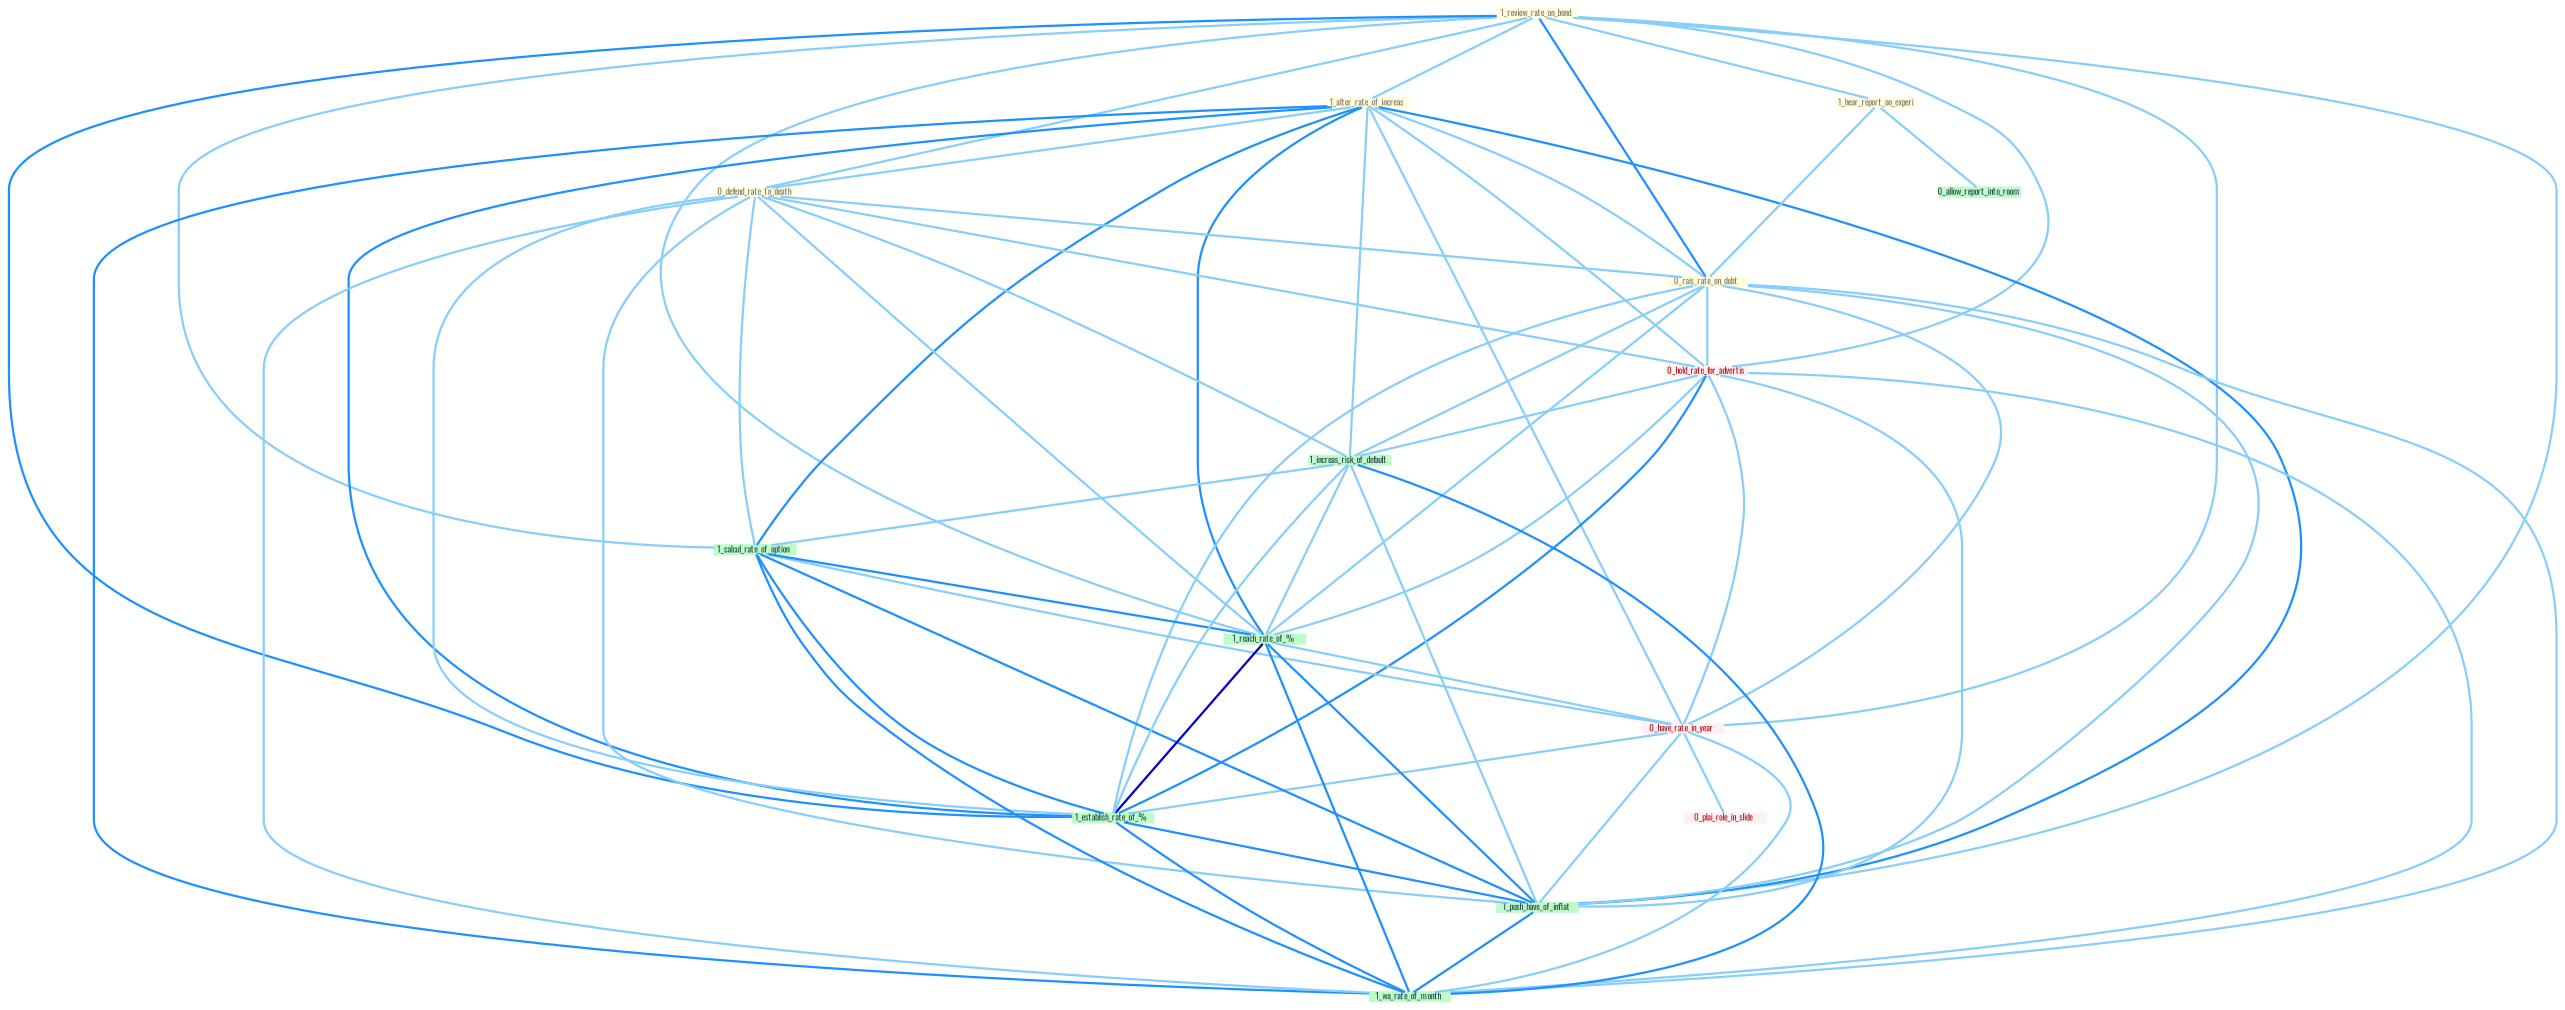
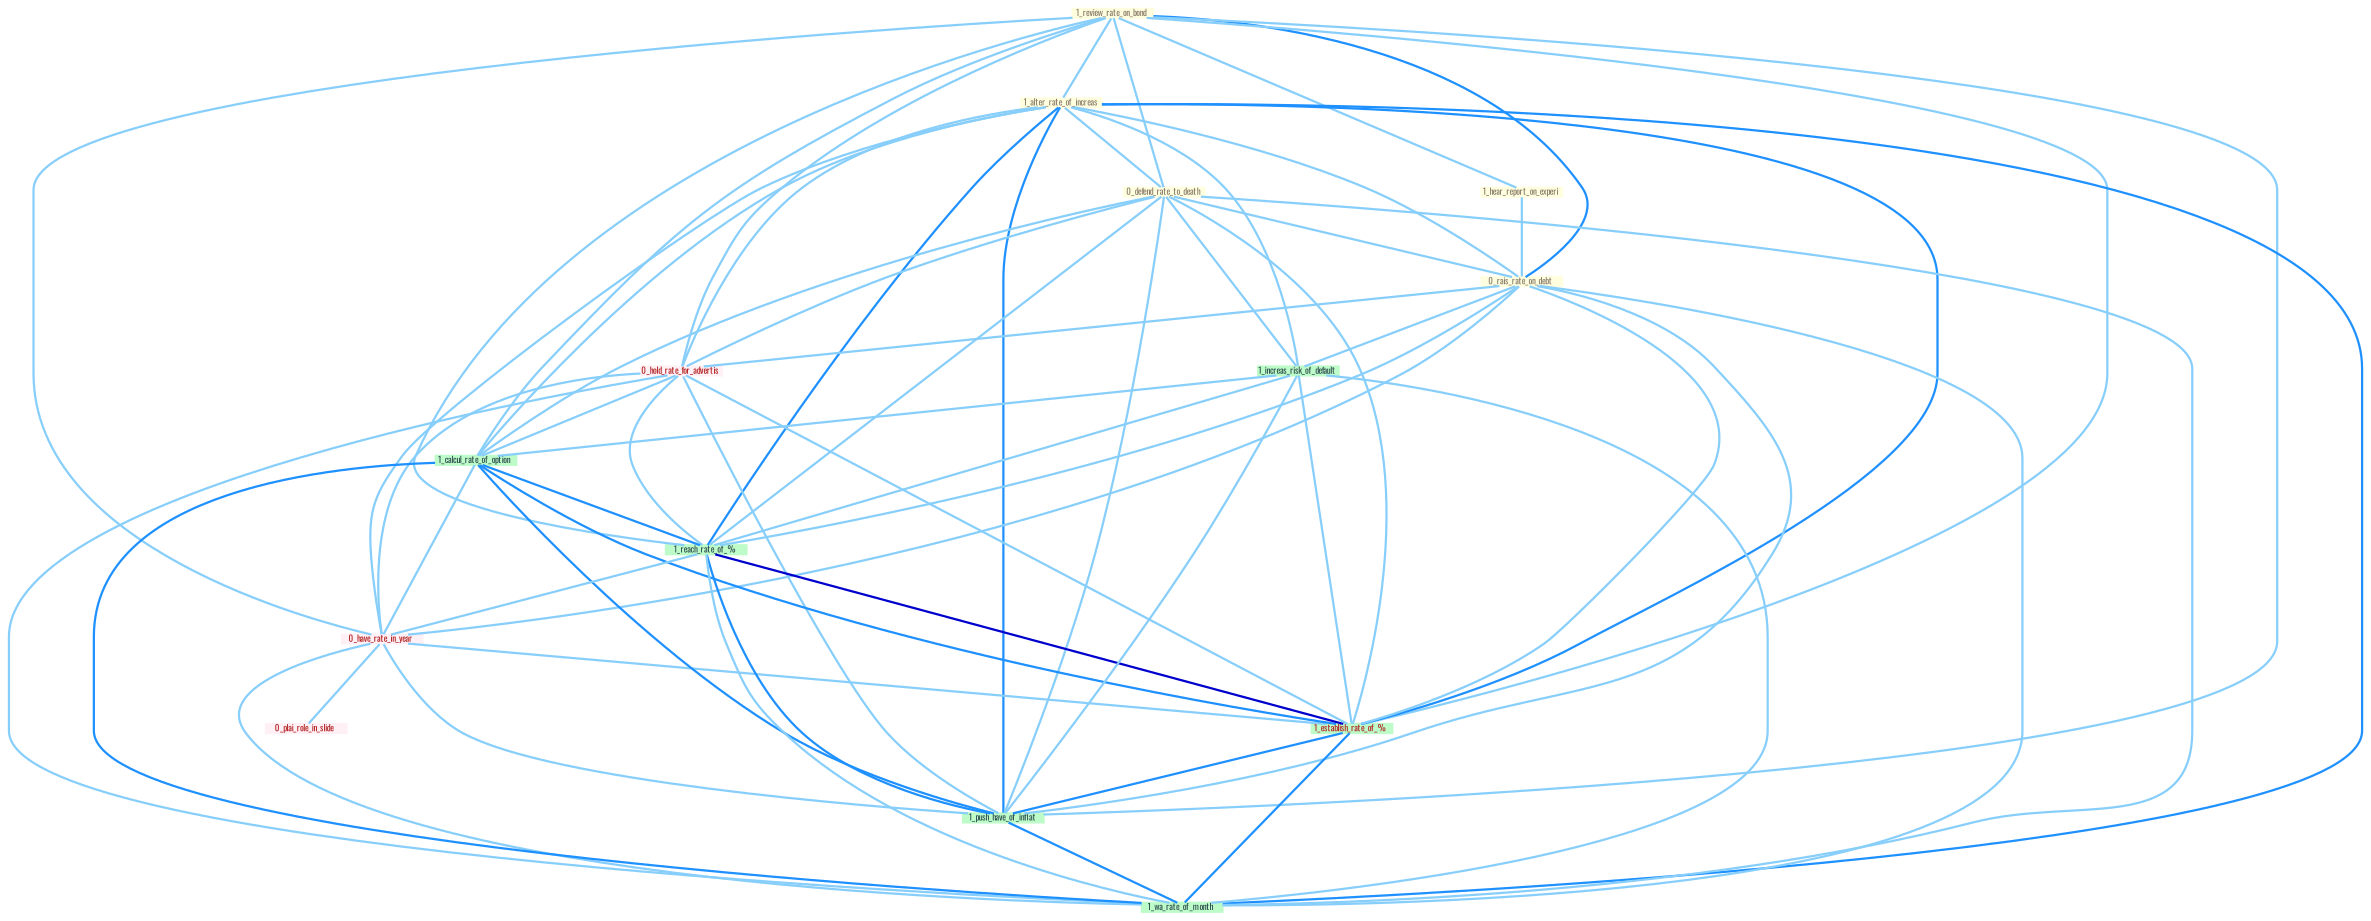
(41, 159) -> (2107, 212)
(1980, 192) -> none
(1023, 278) -> (699, 243)
(1512, 420) -> (579, 416)
(1441, 630) -> (1033, 558)
(1787, 755) -> (1768, 708)
(1113, 818) -> (1352, 729)
(1345, 835) -> (863, 791)
